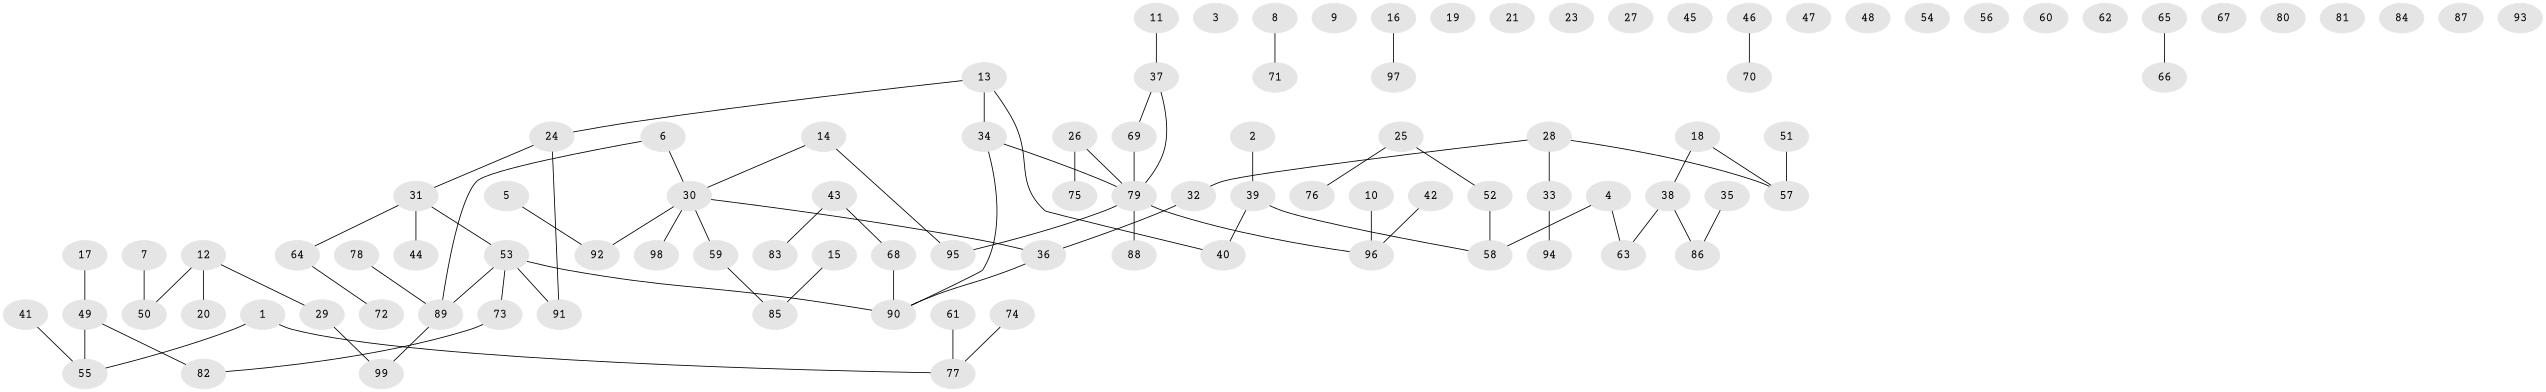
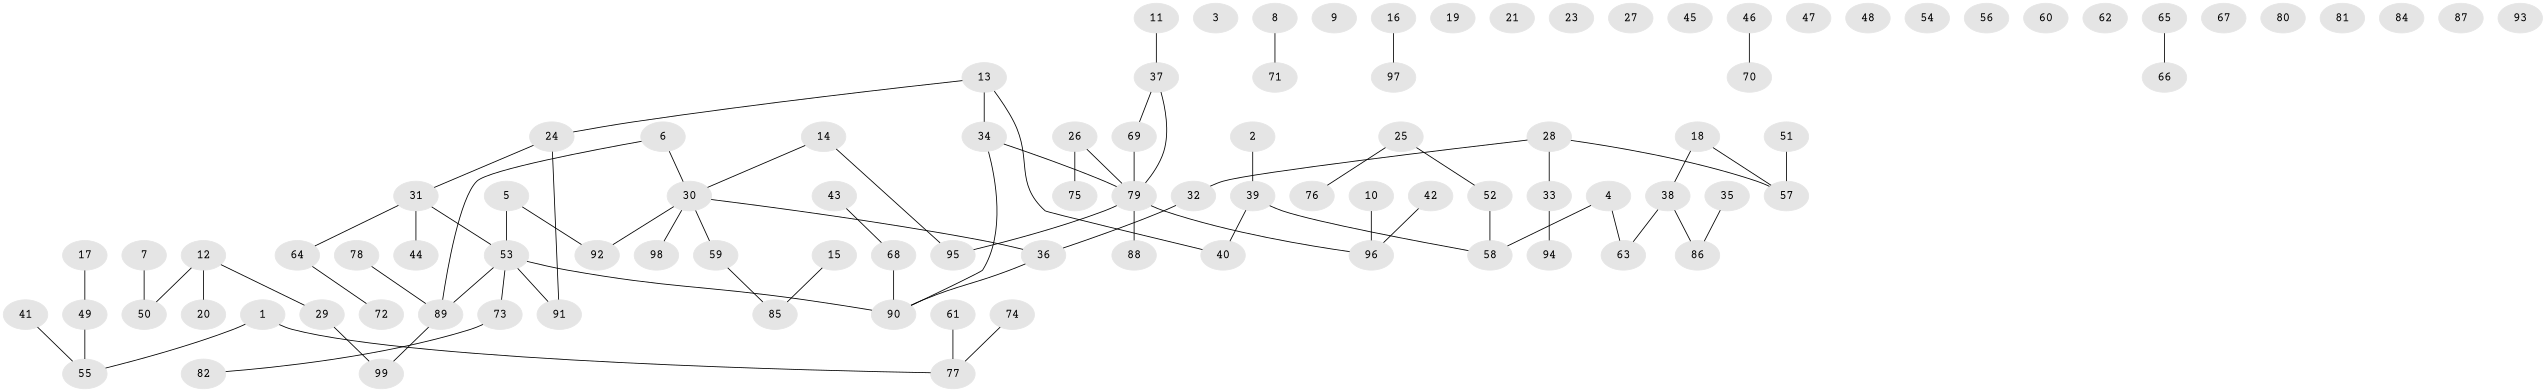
none -> (507, 226)
(775, 255) -> none
(144, 344) -> none
